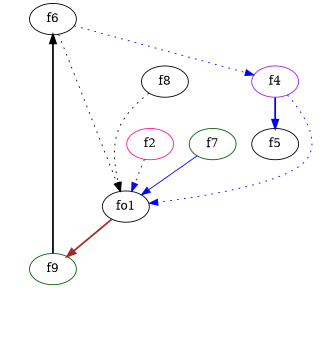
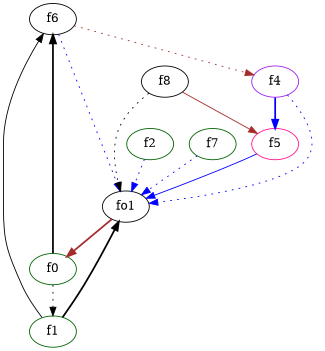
(160, 49) -> (160, 49)
(88, 109) -> (88, 109)
none -> (216, 111)
(150, 144) -> (150, 144)
(275, 144) -> (275, 144)
(173, 173) -> (173, 173)
none -> (206, 175)
(53, 269) -> (53, 269)
none -> (53, 332)
